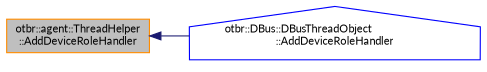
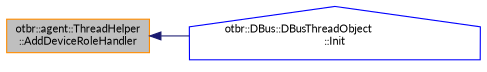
(335, 36) -> (335, 36)
